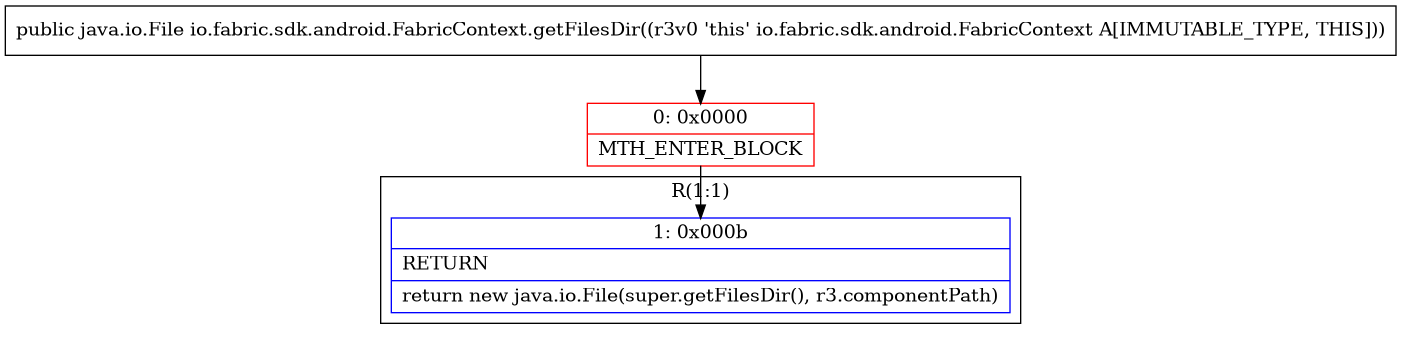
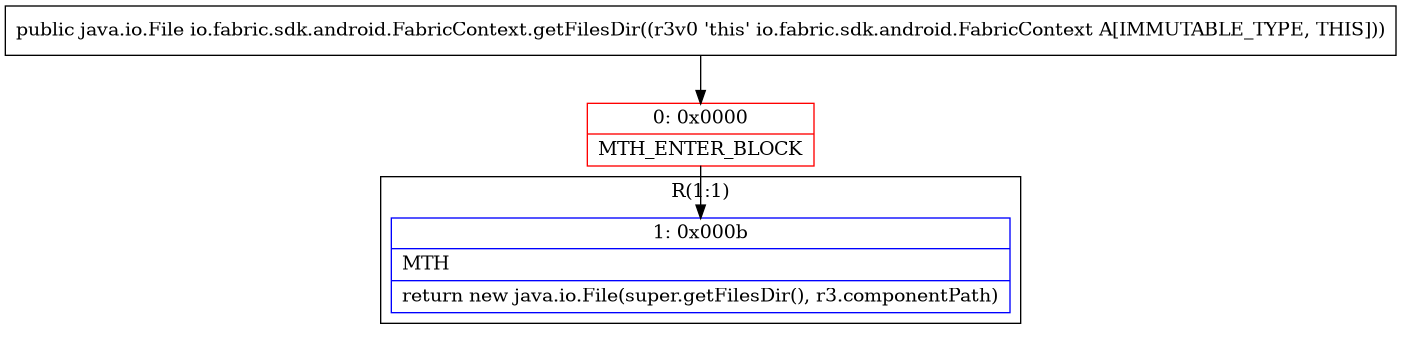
(445, 264) -> (426, 264)
